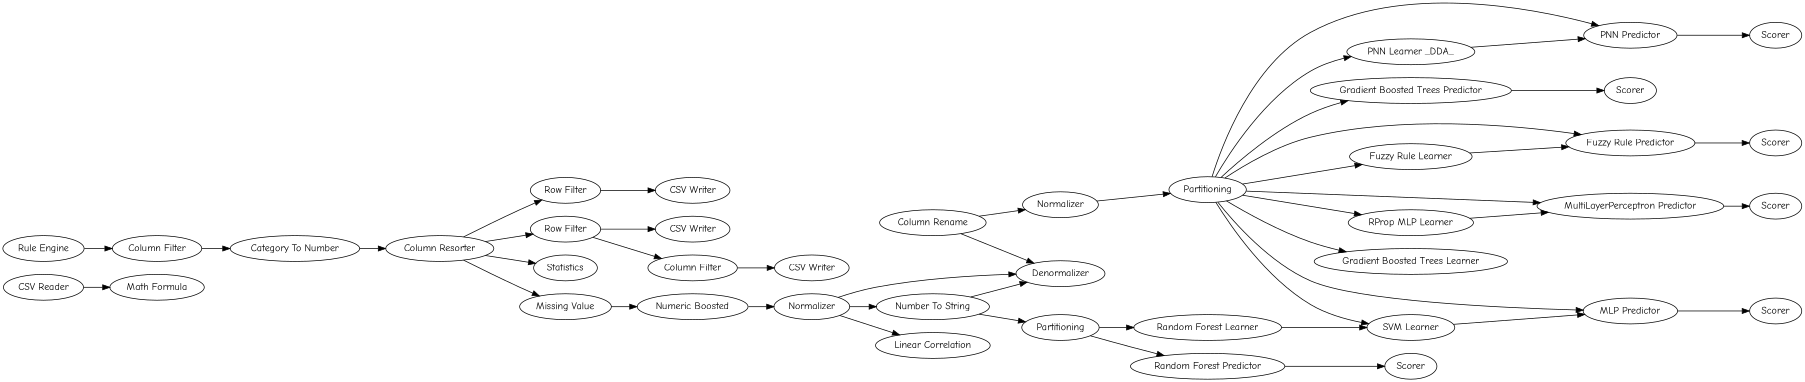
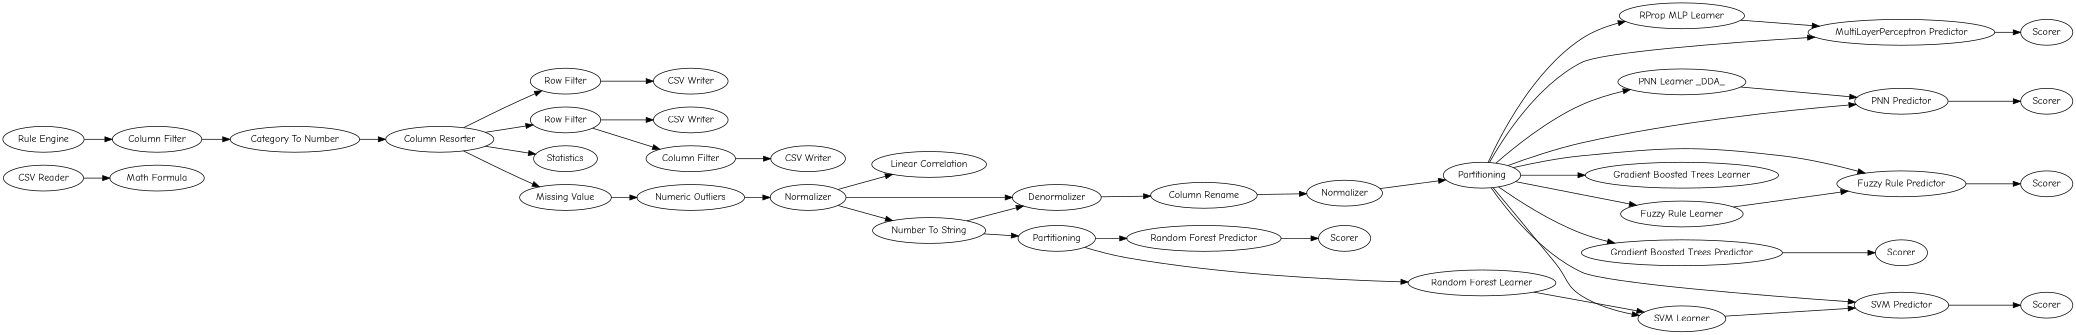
(994, 247) -> (1122, 197)
(693, 307) -> (691, 197)
(1630, 311) -> (1901, 305)
